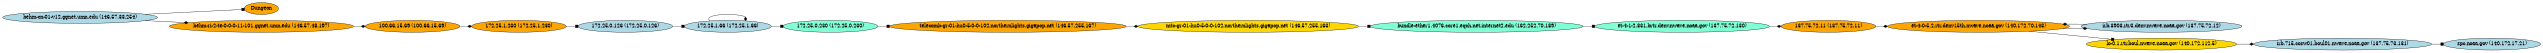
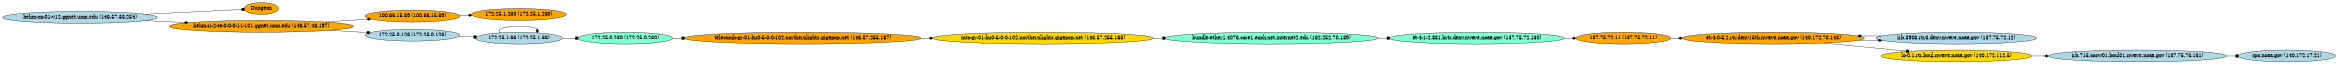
(570, 26) -> (348, 31)
